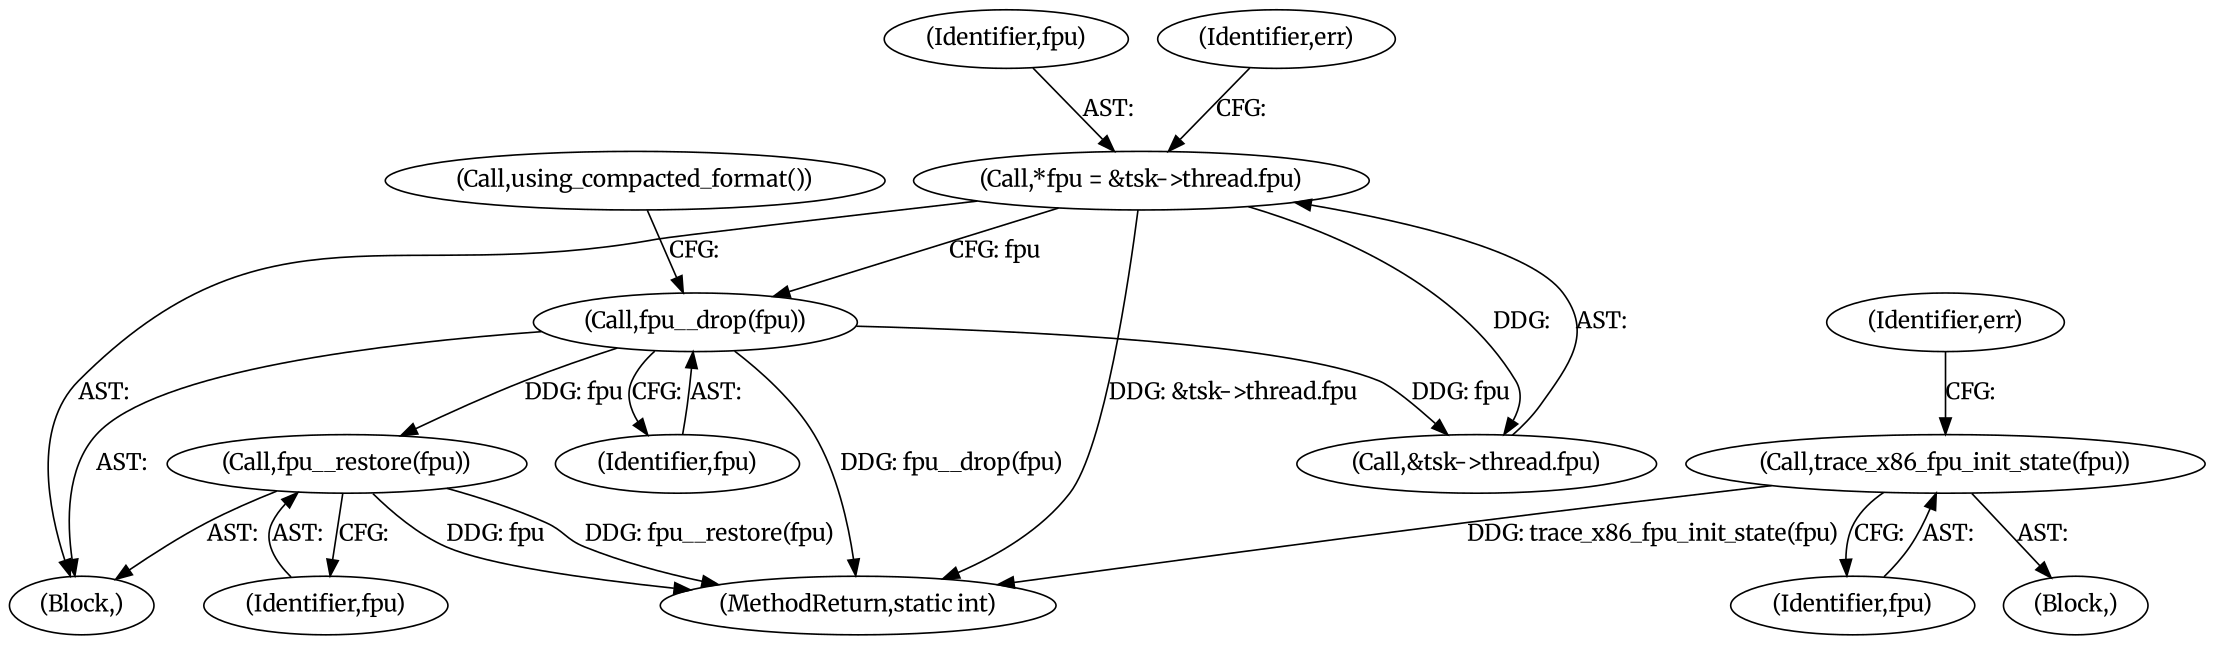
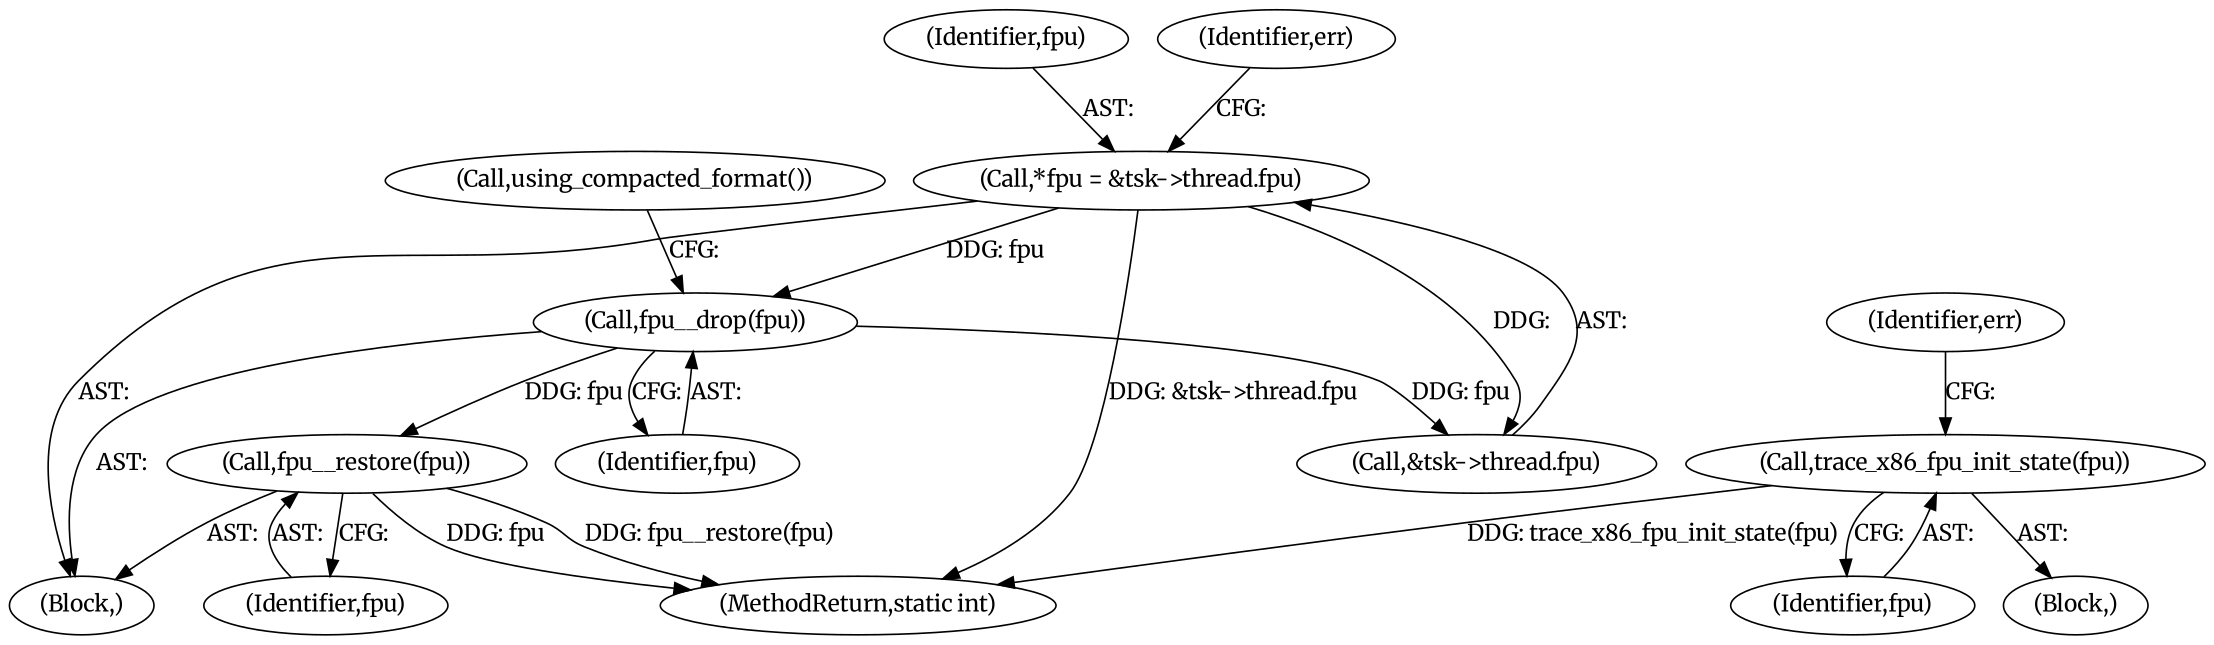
(996, 251) -> (996, 251)
(818, 441) -> none
